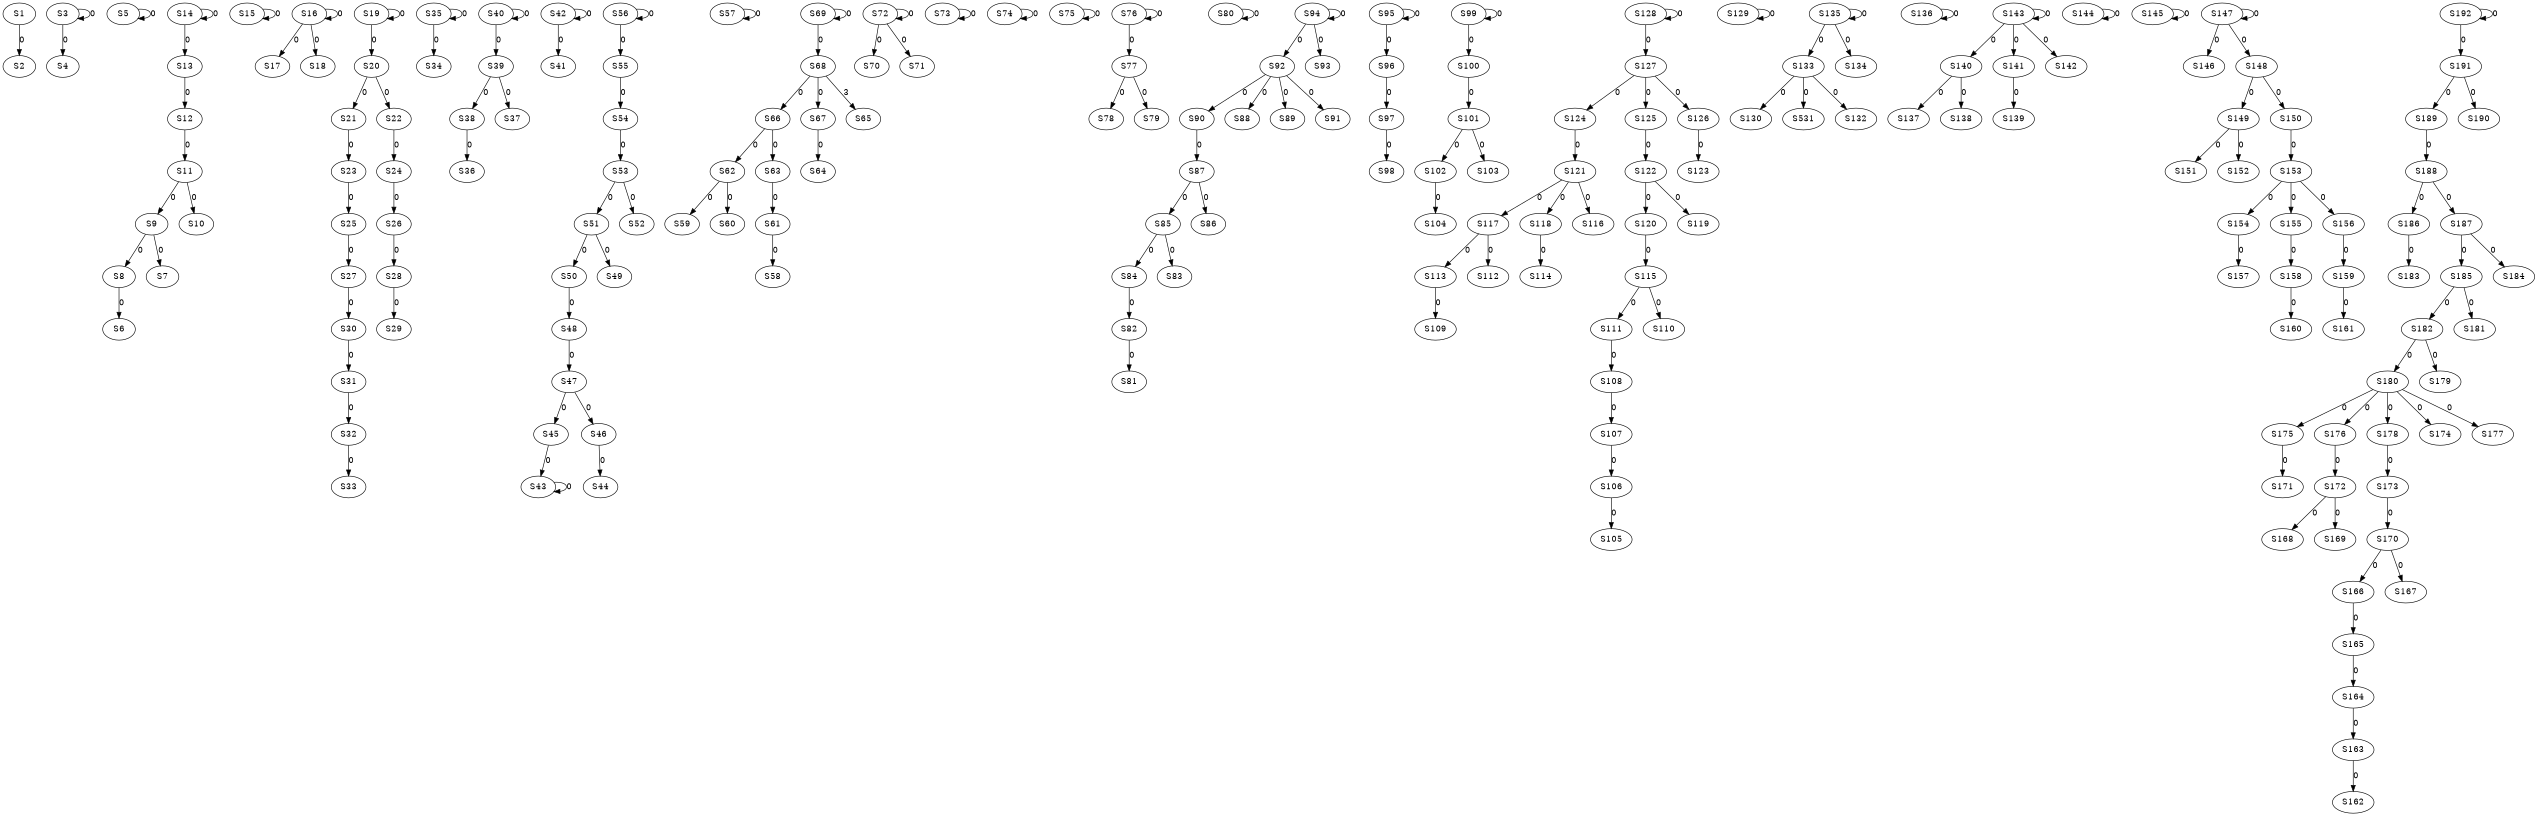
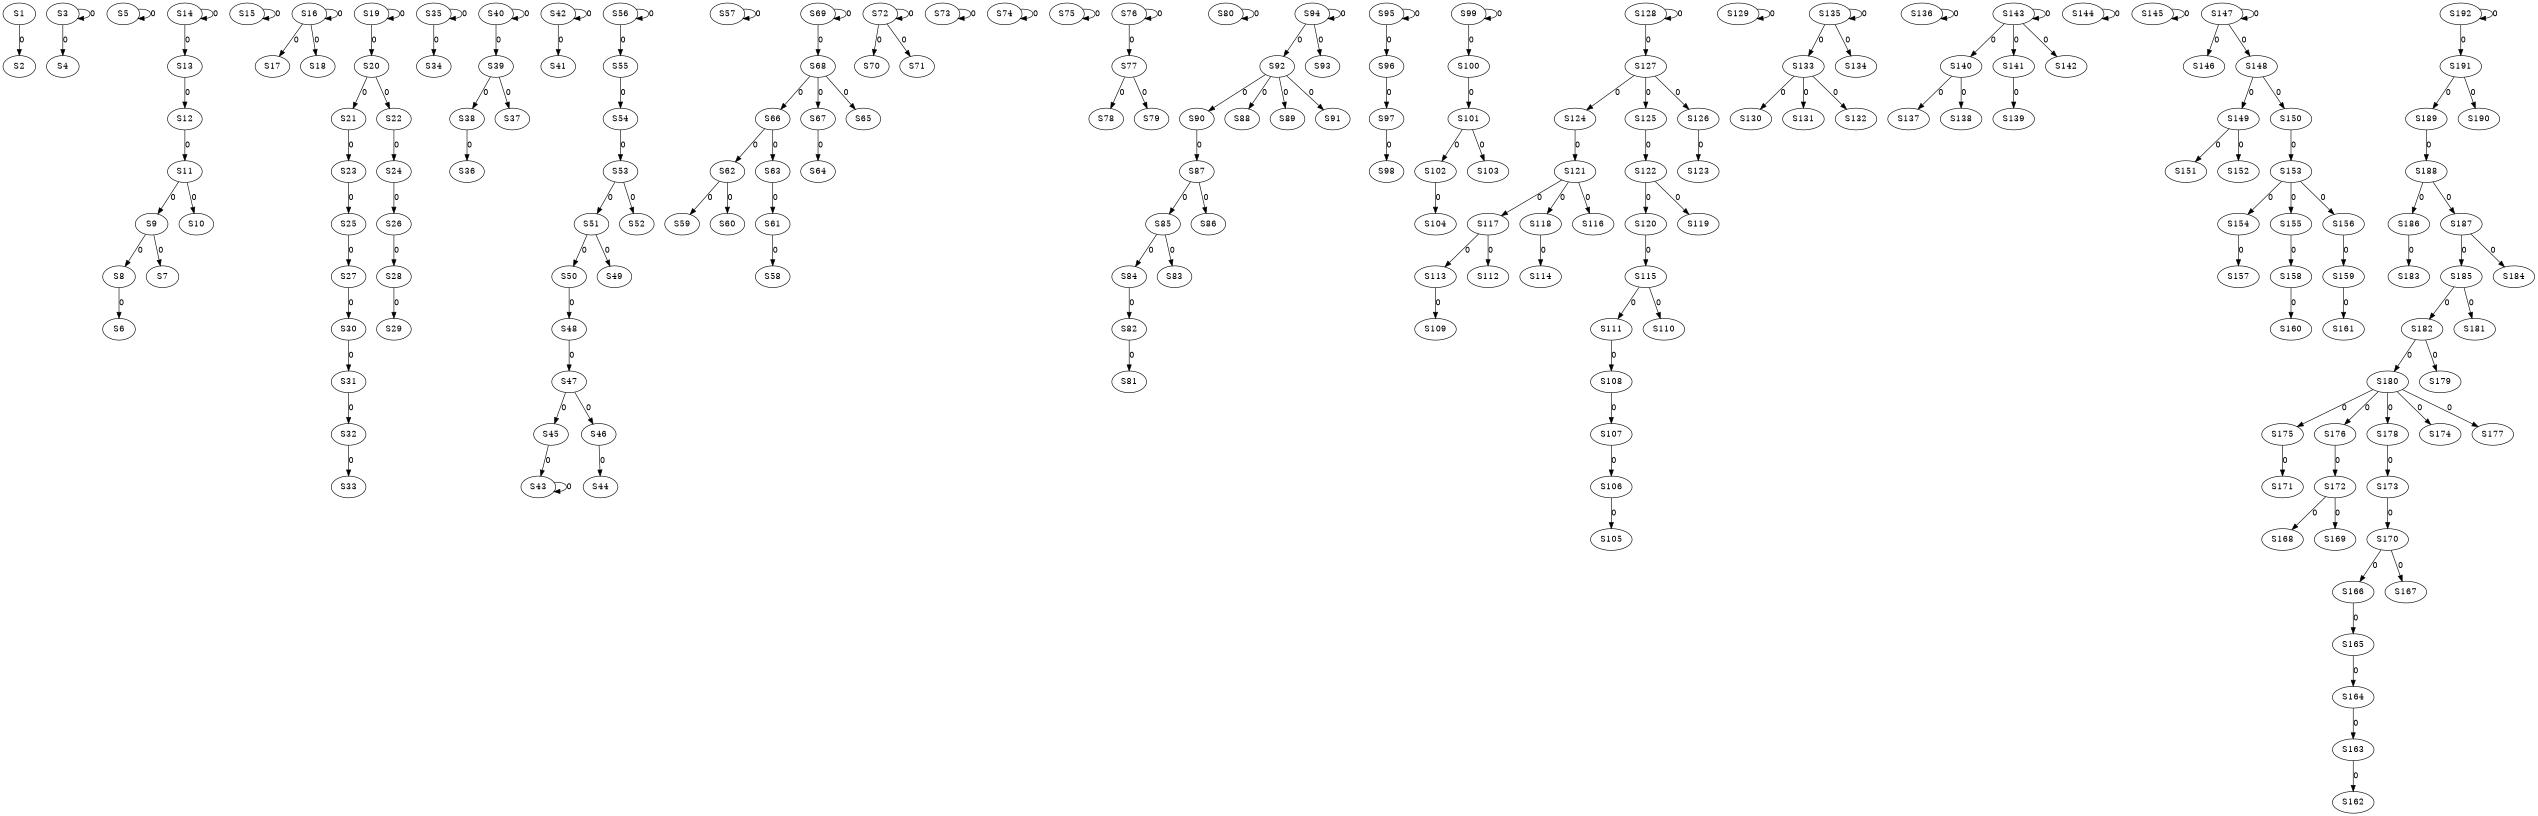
(846, 93) -> (846, 93)
(1803, 119) -> (1803, 119)
